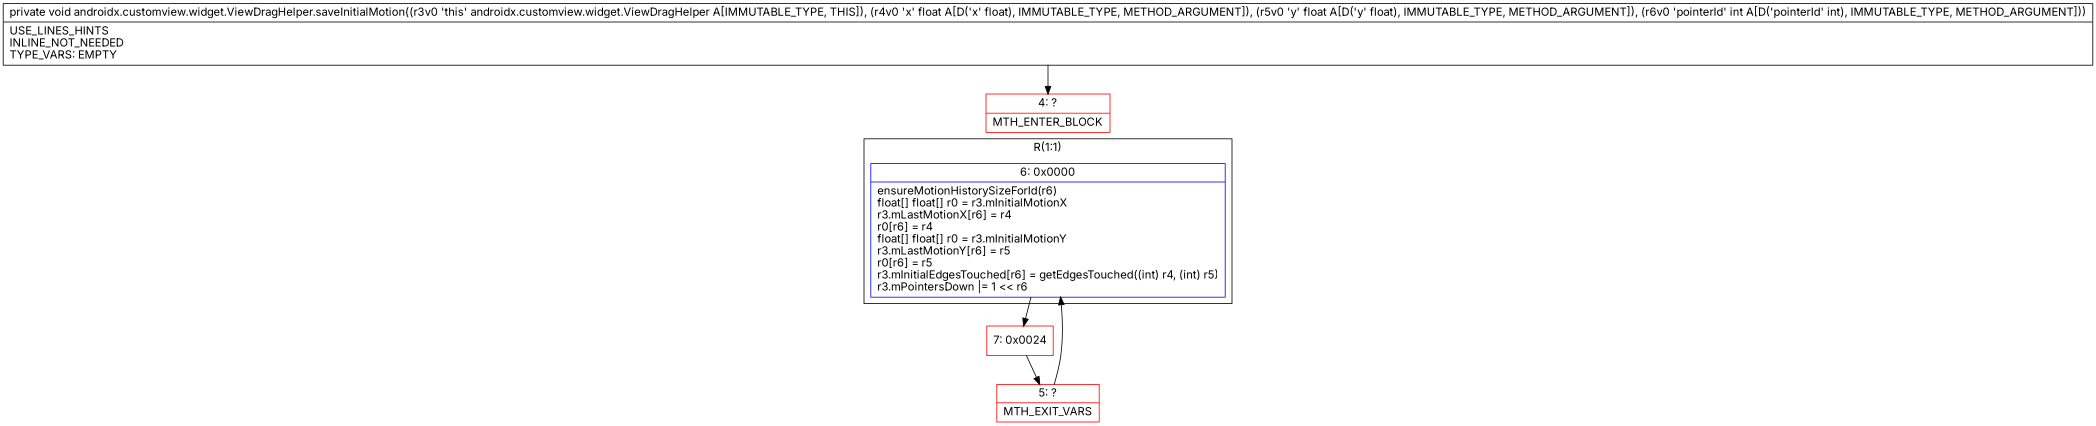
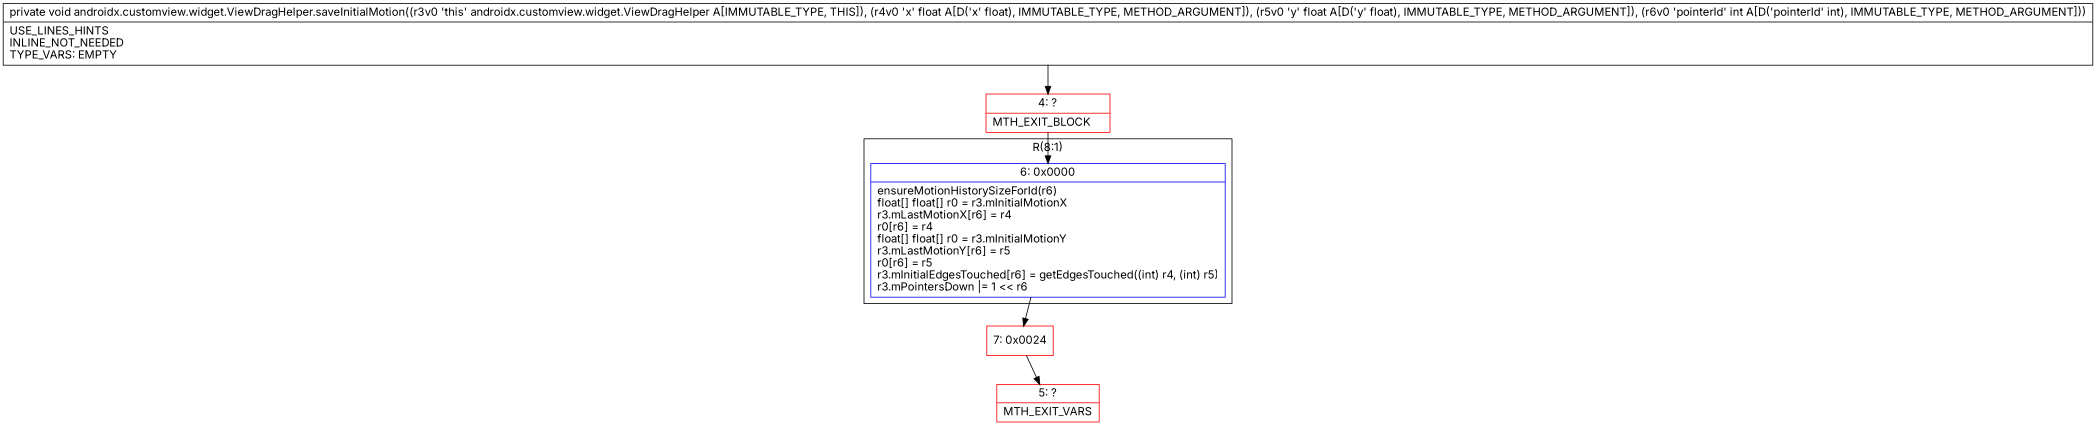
(1048, 122) -> (1042, 122)
(1048, 148) -> (1048, 148)
(1062, 345) -> (1048, 144)
